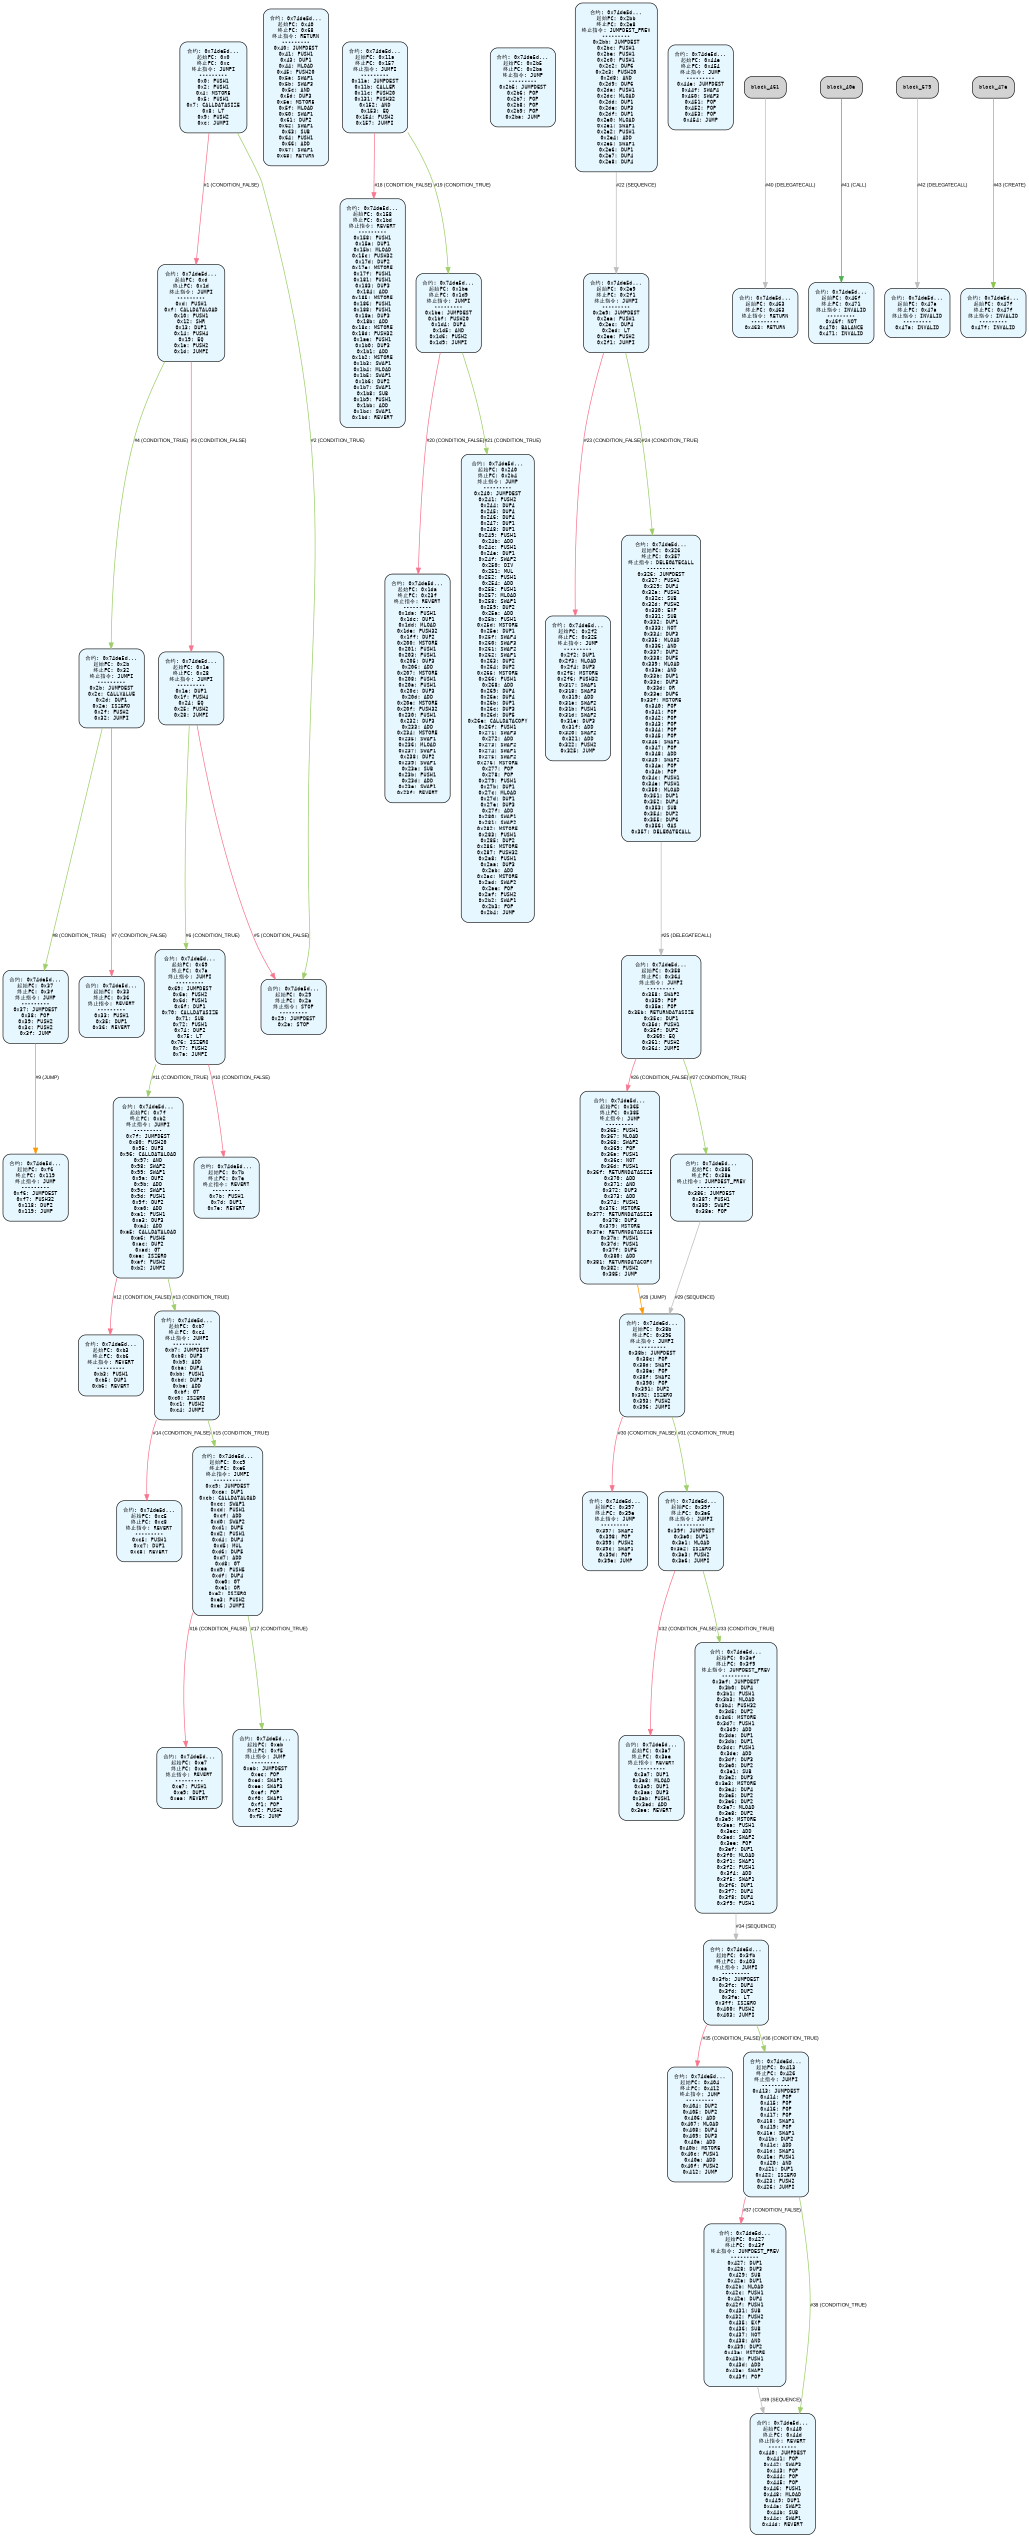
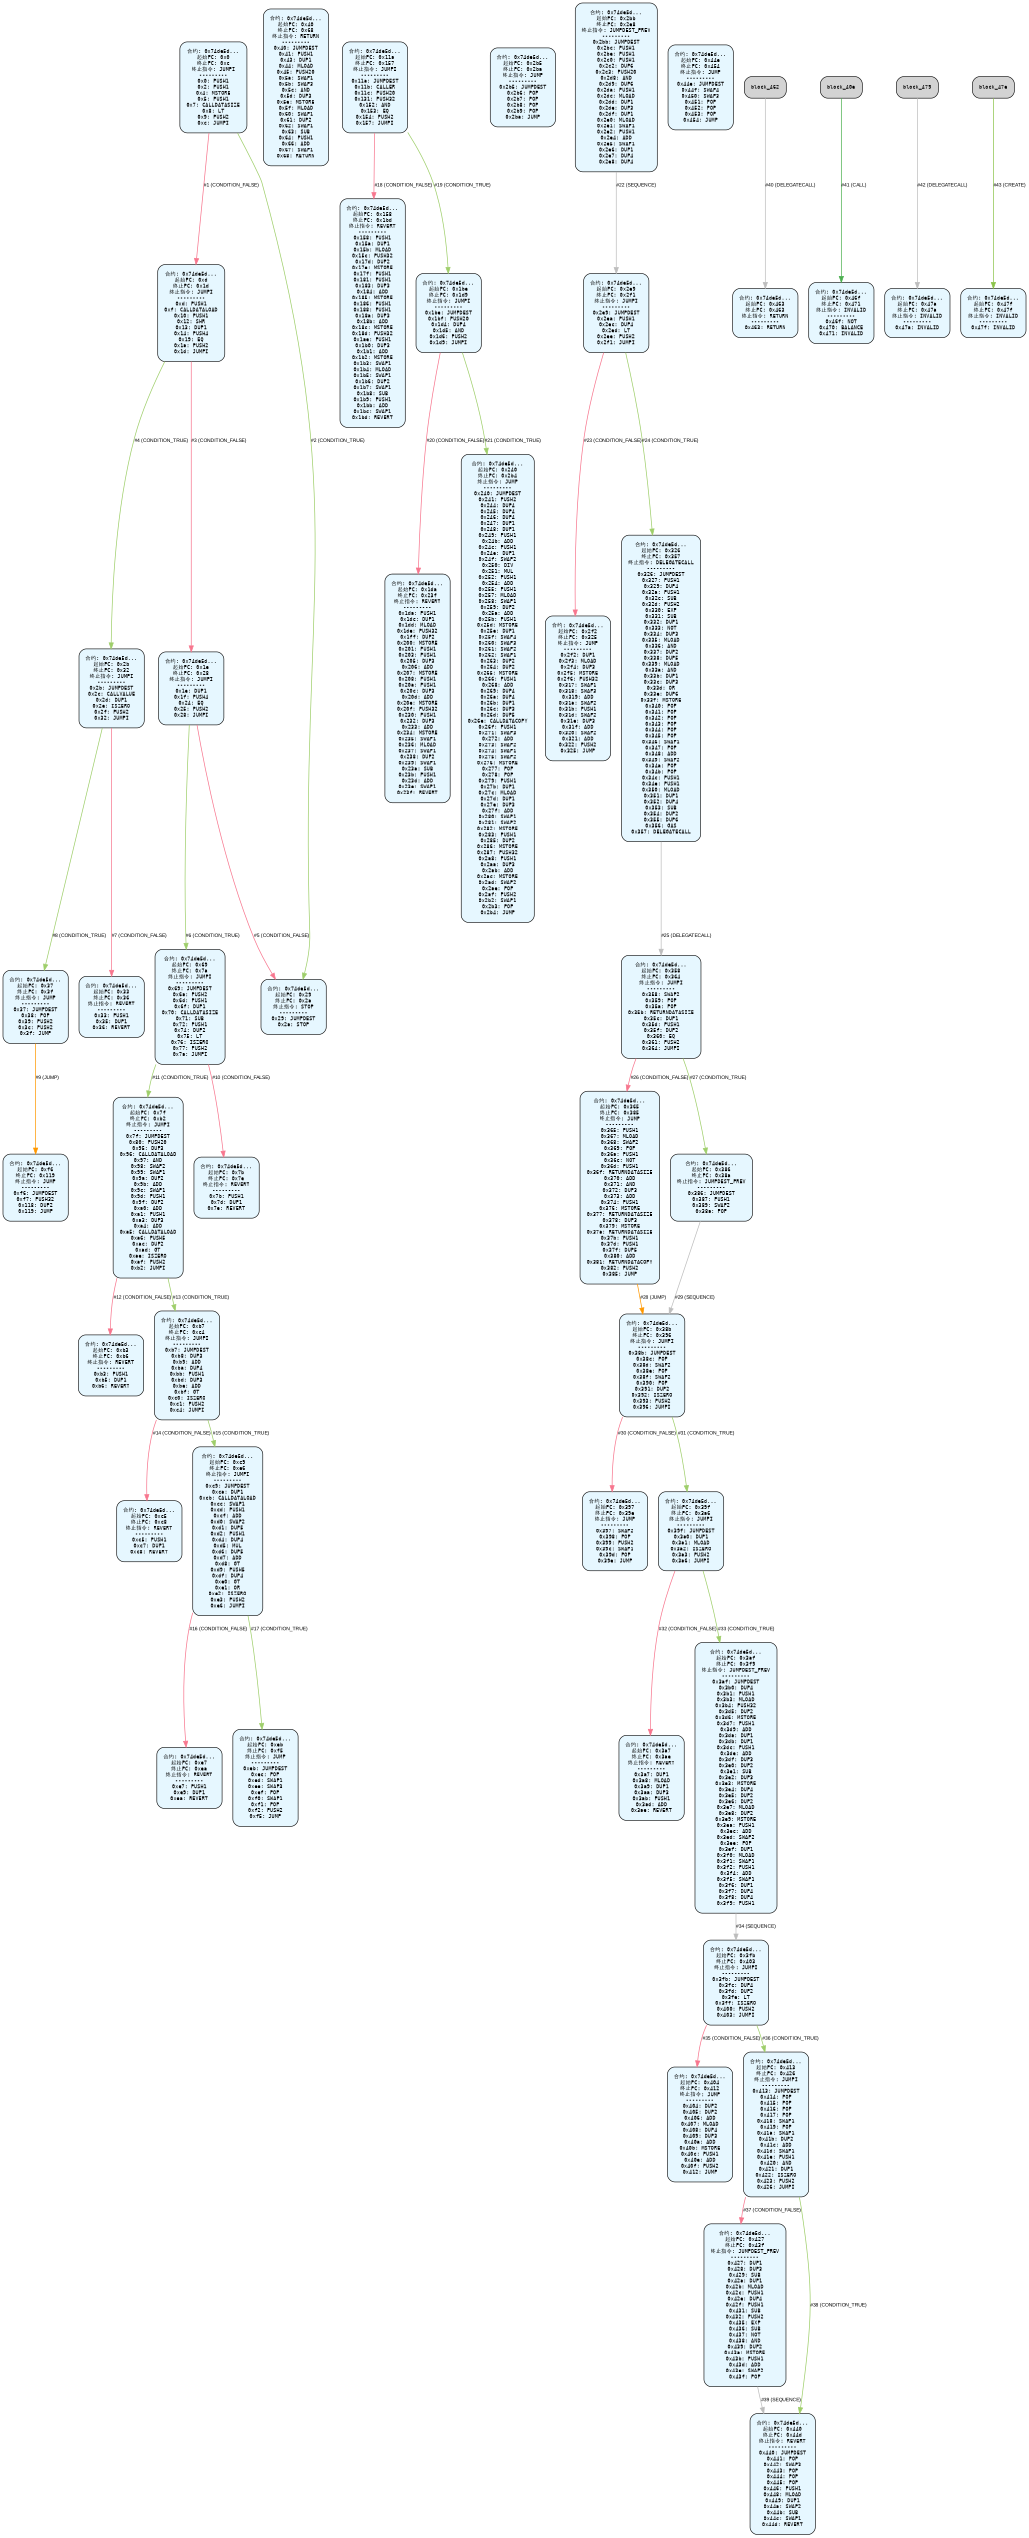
(765, 87) -> (765, 87)
(917, 87) -> (917, 87)
